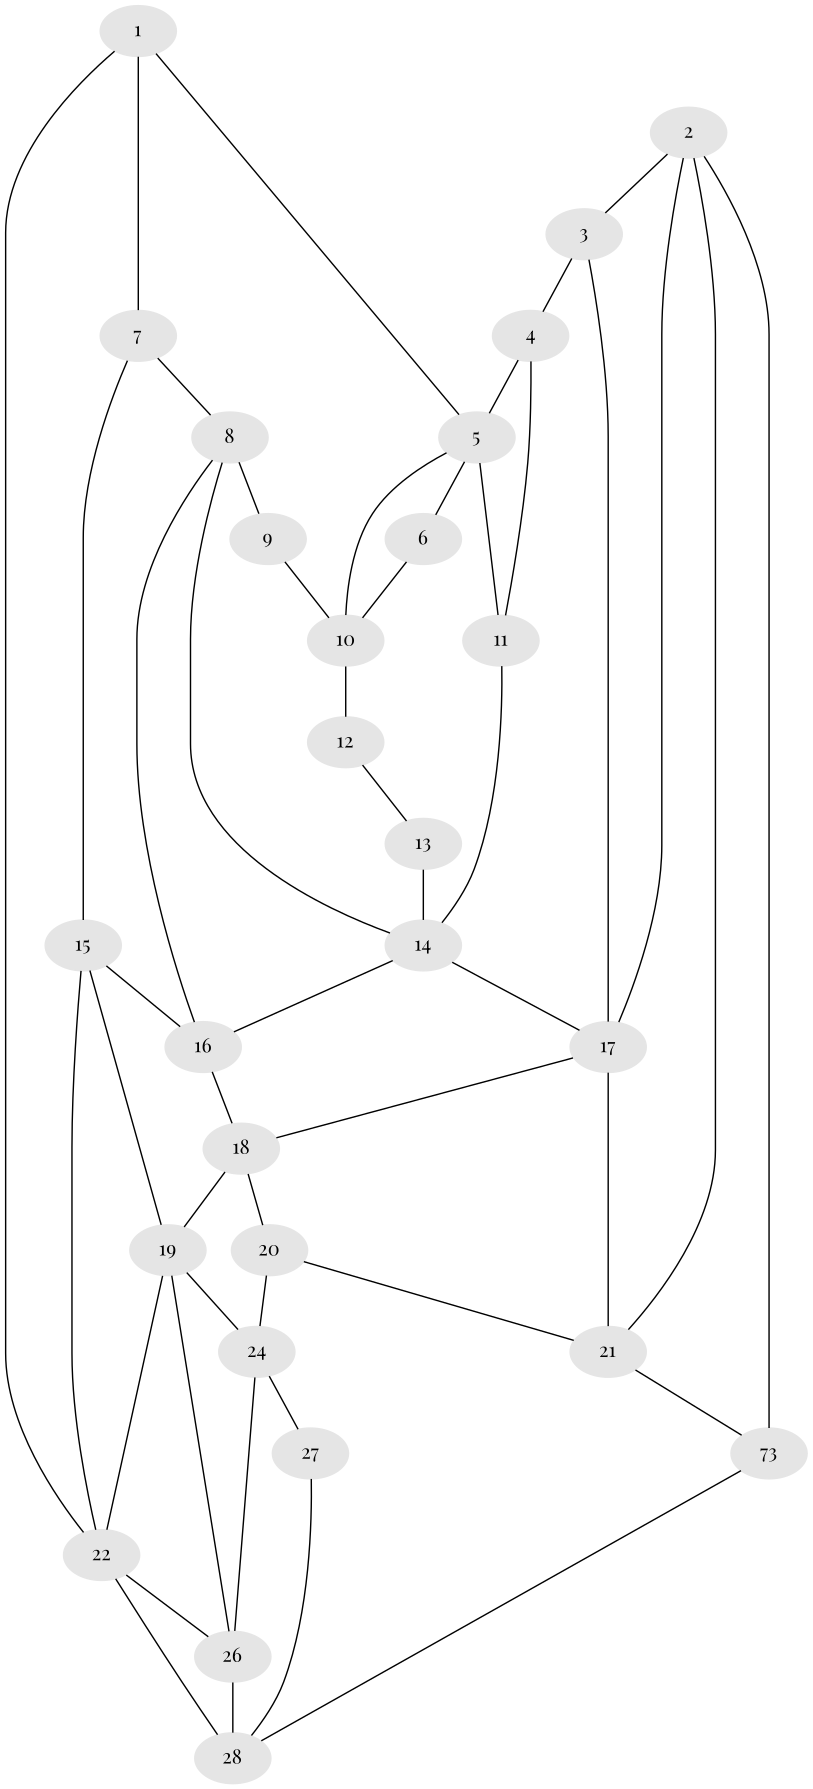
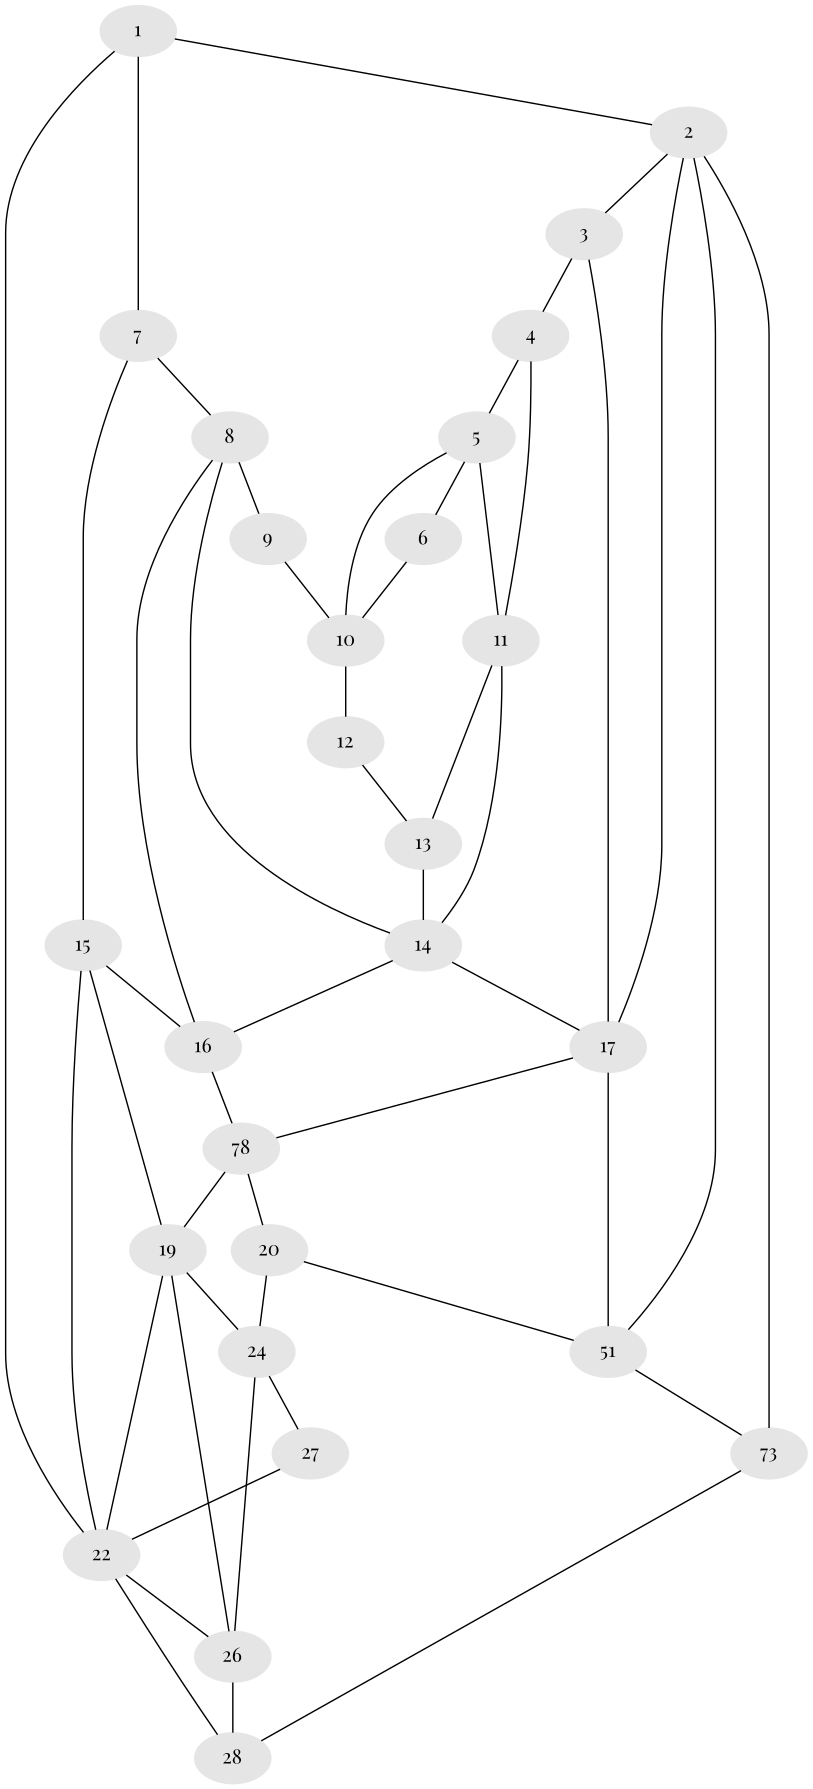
(308, 234) -> (413, 82)
none -> (462, 742)
(241, 1149) -> (241, 1149)
(608, 1352) -> (608, 1352)
(302, 1613) -> (199, 1508)
